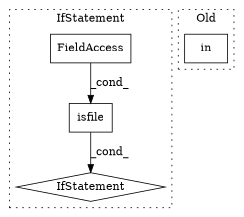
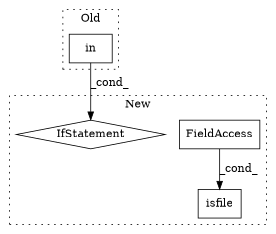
(91, 19) -> (138, 105)
(91, 148) -> (91, 87)
